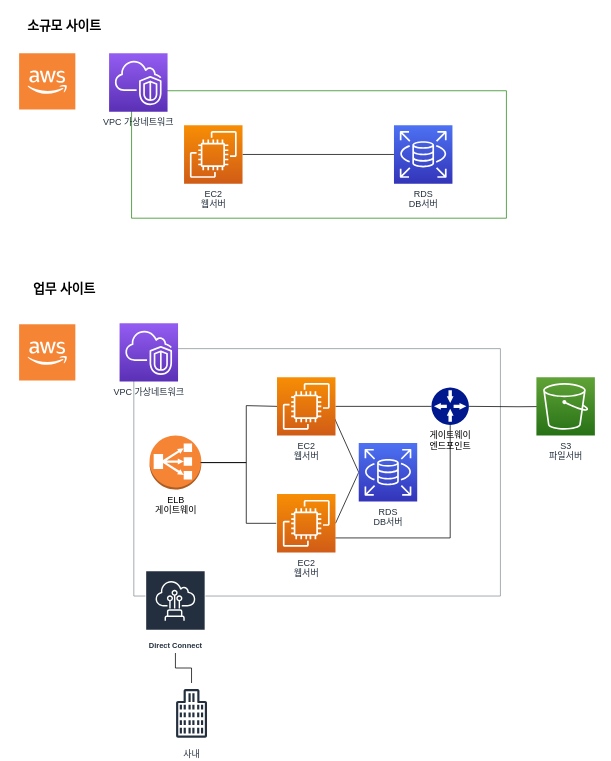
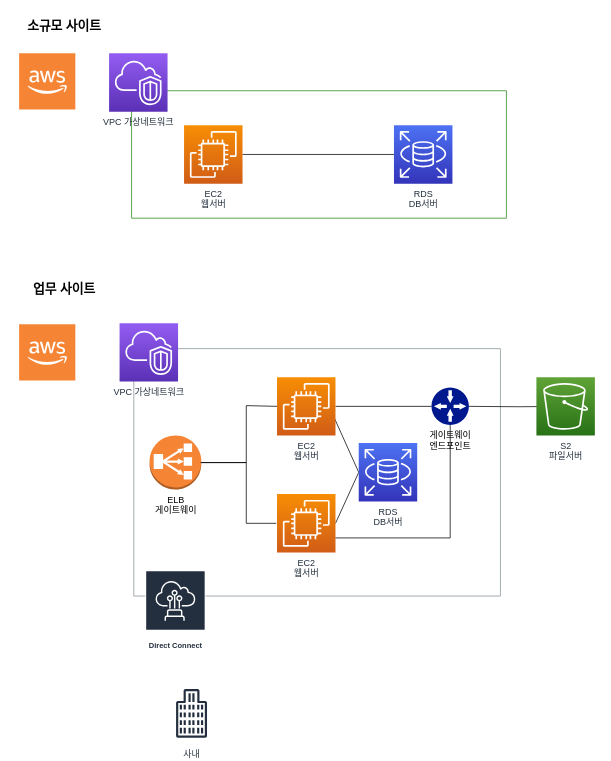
(566, 451) -> (566, 451)
(192, 674) -> none
